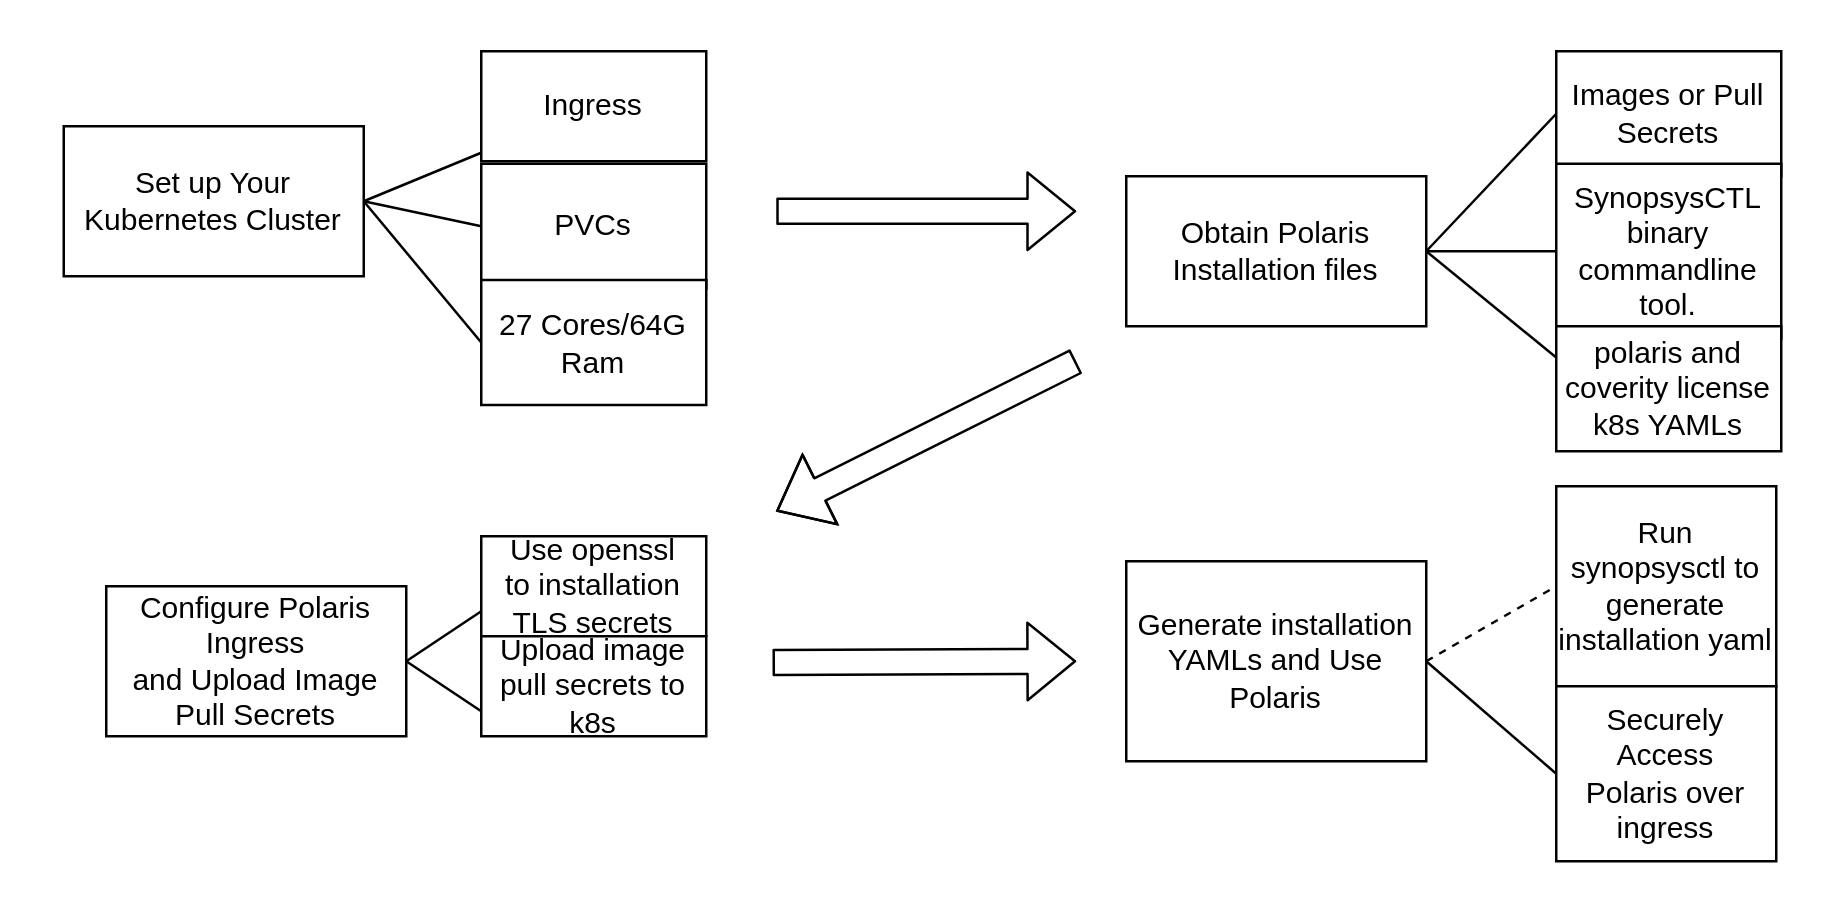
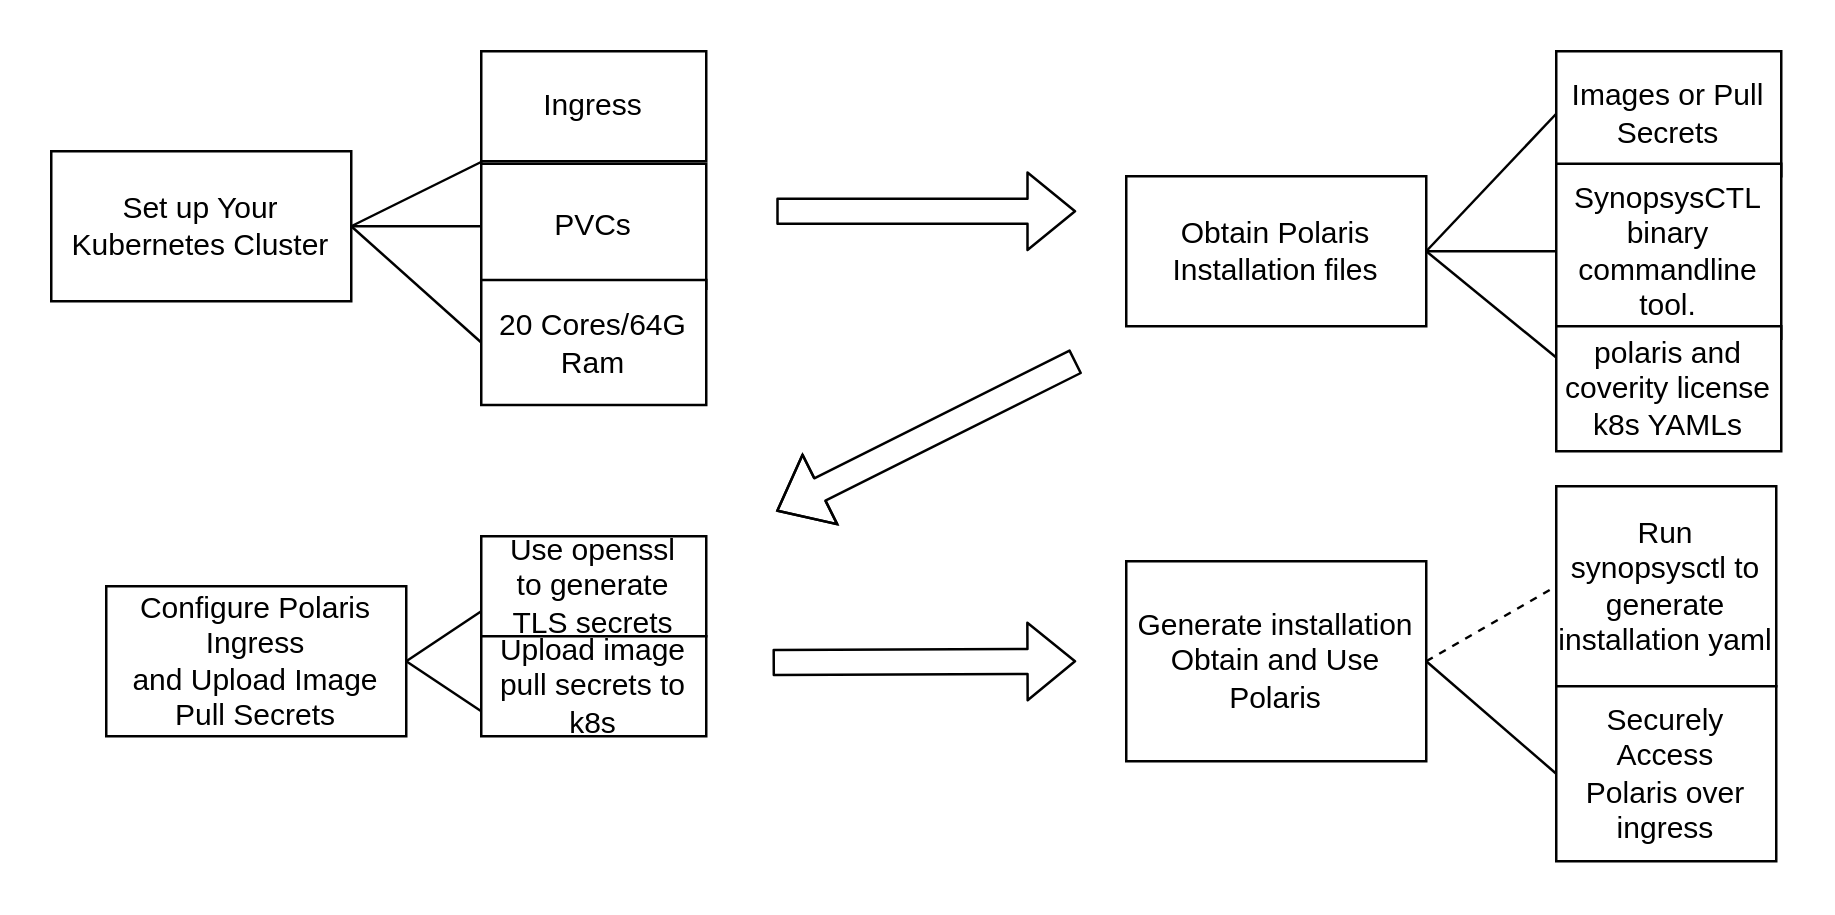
(214, 201) -> (201, 226)
(594, 344) -> (594, 344)
(594, 586) -> (594, 586)
(1276, 661) -> (1276, 661)
